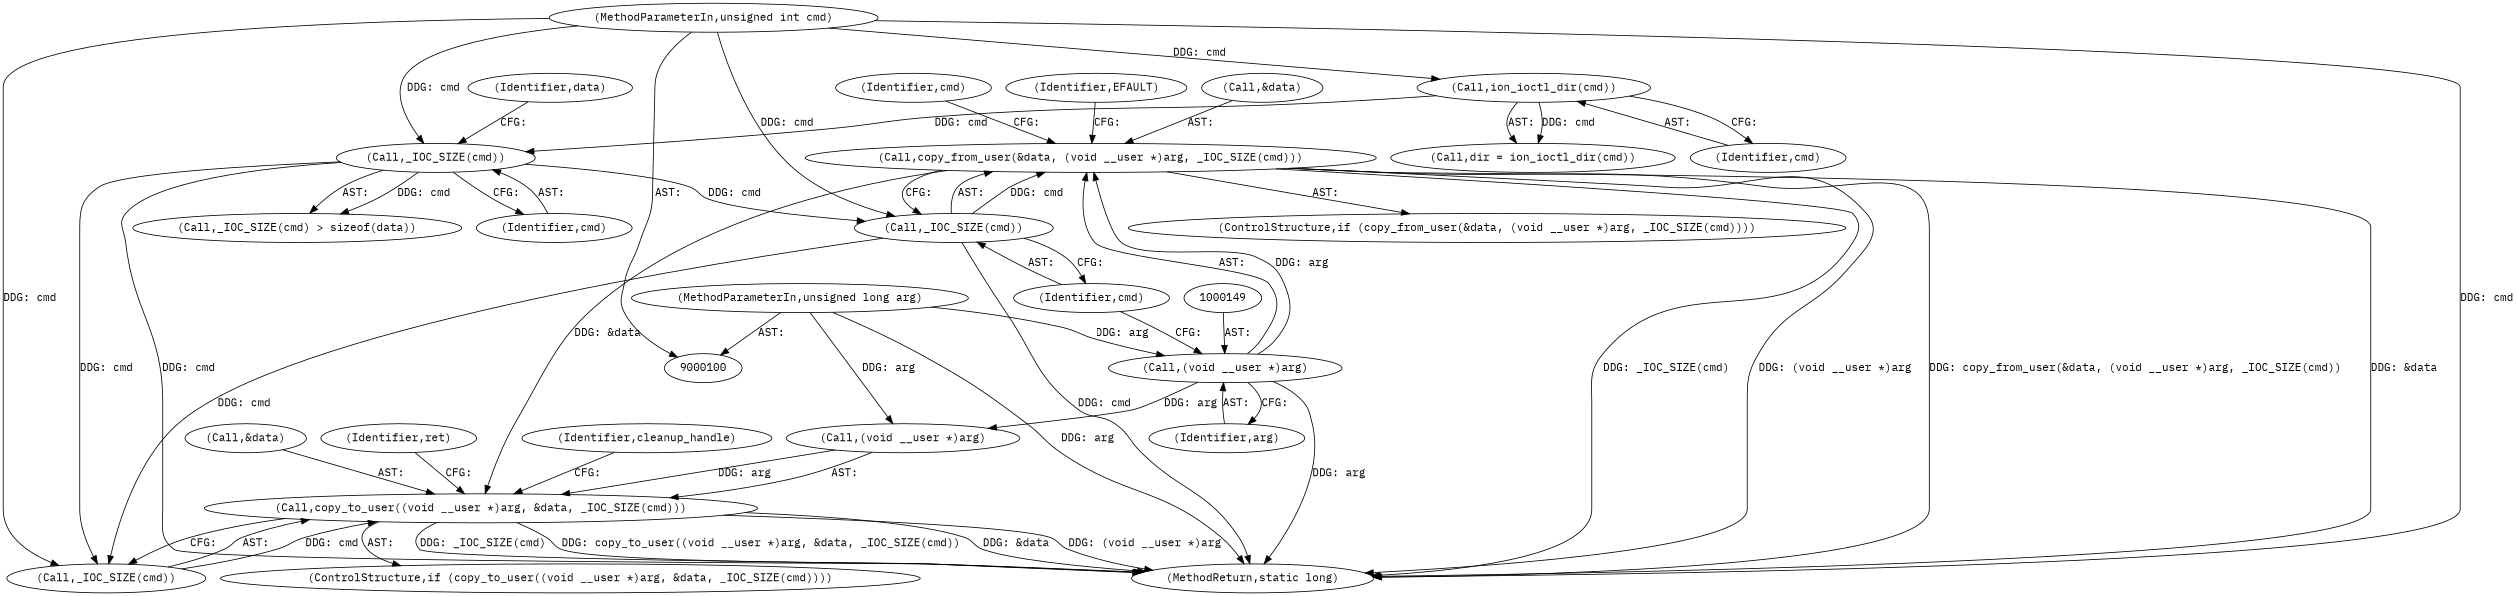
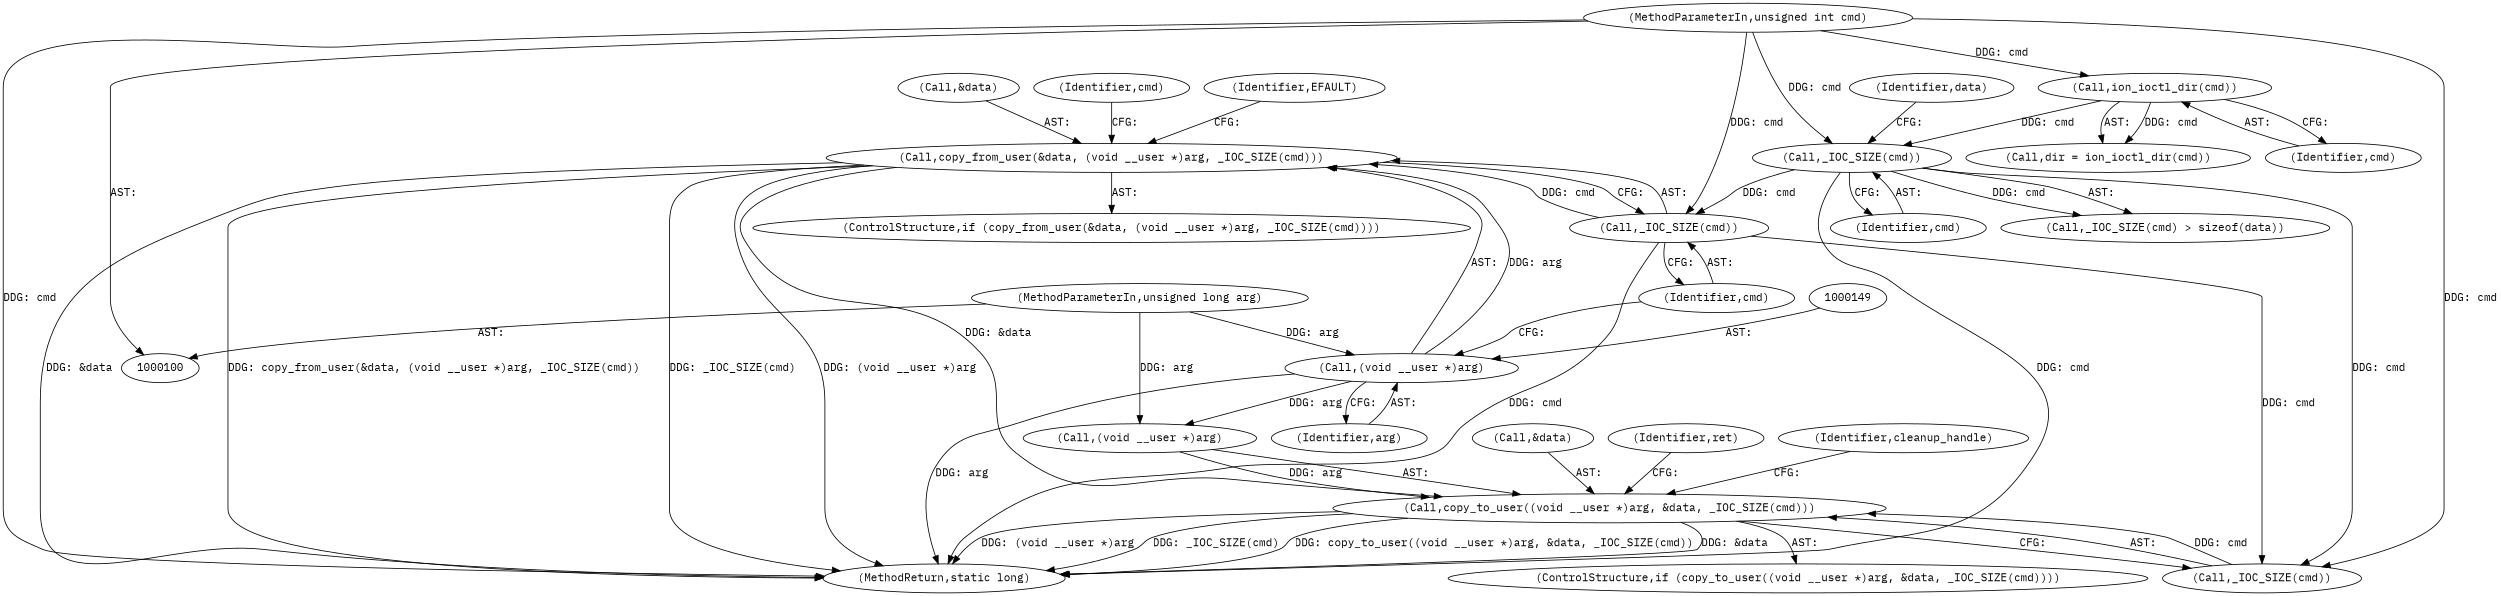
(703, 368) -> (160, 368)
(1038, 433) -> none
